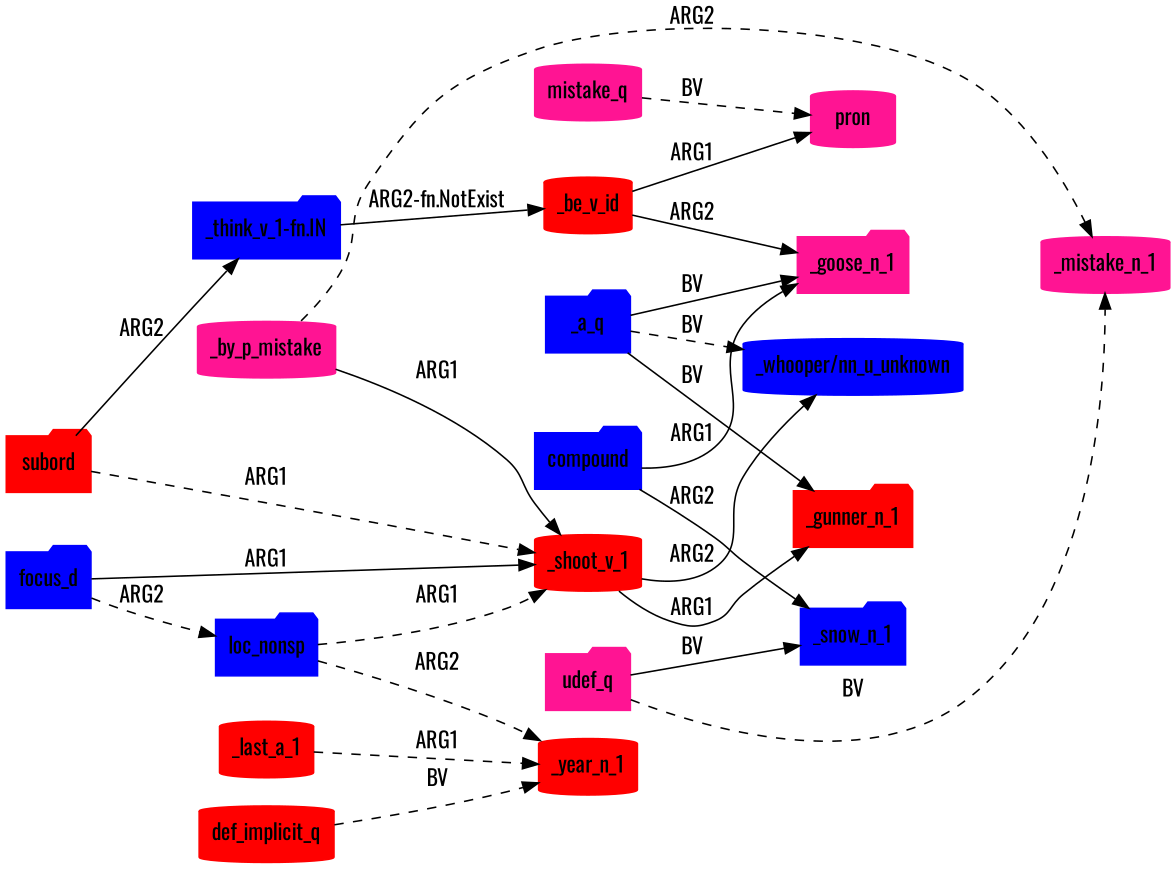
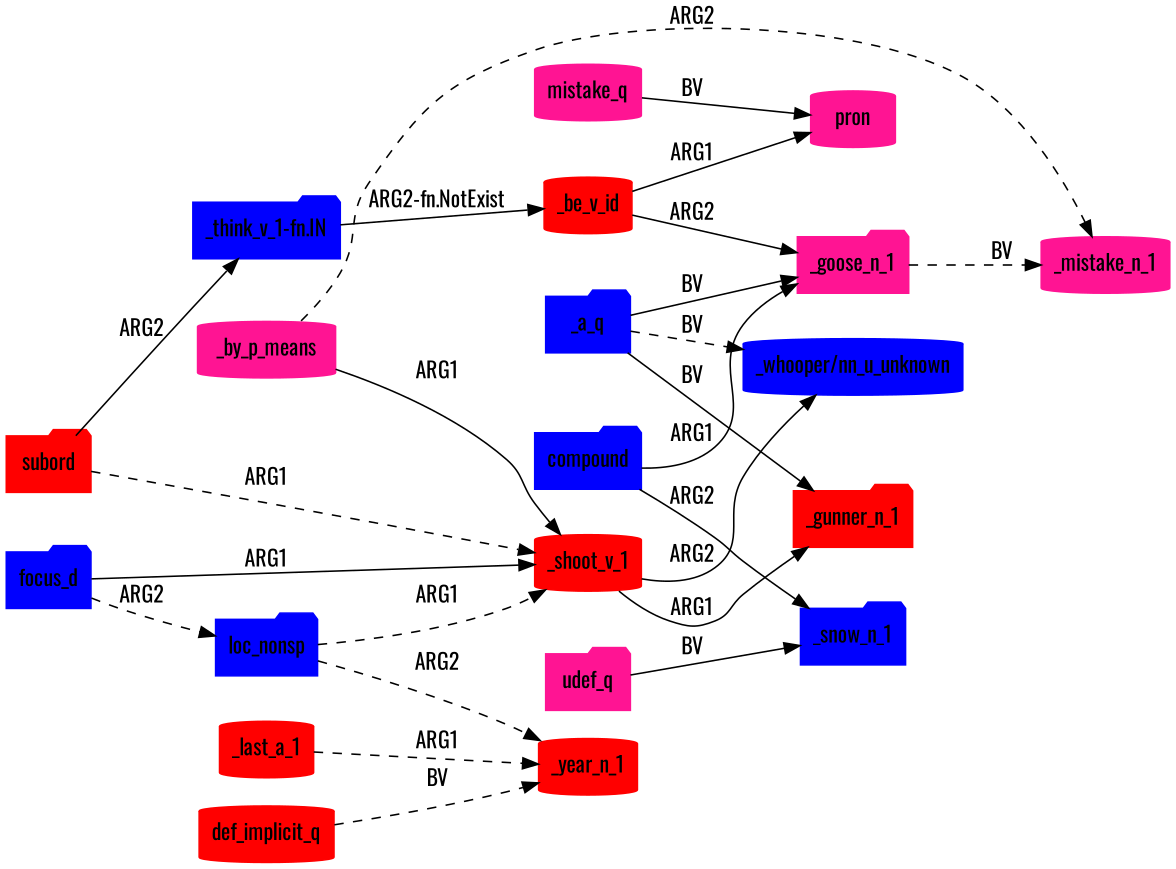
(718, 106) -> (718, 106)
(267, 350) -> (267, 350)
(995, 673) -> (967, 265)
